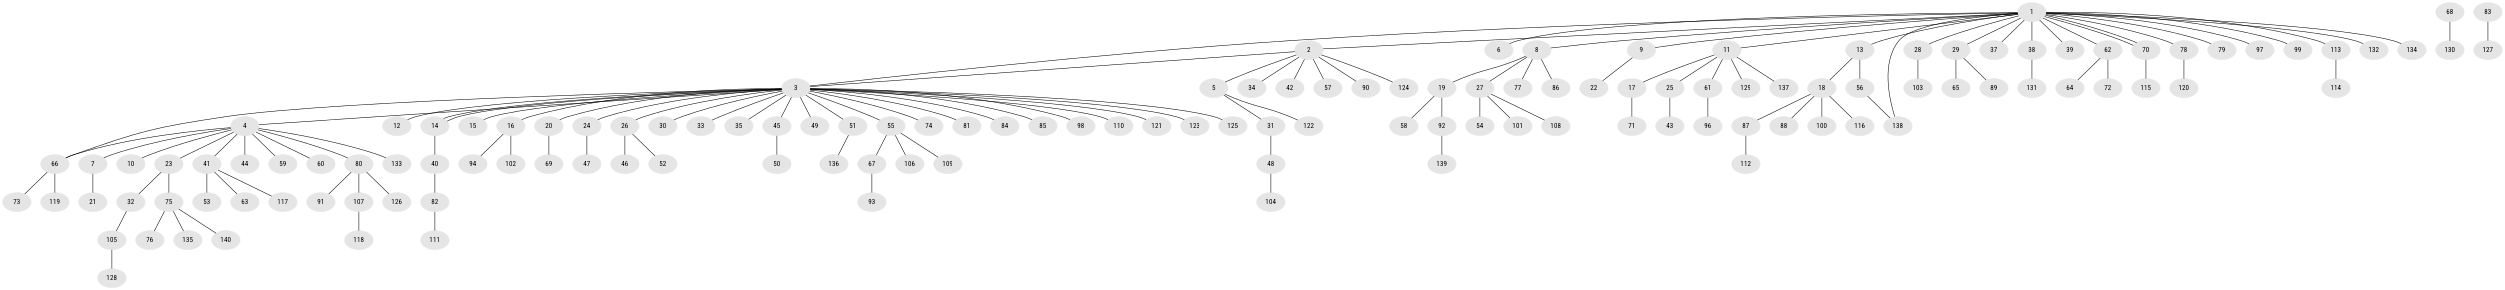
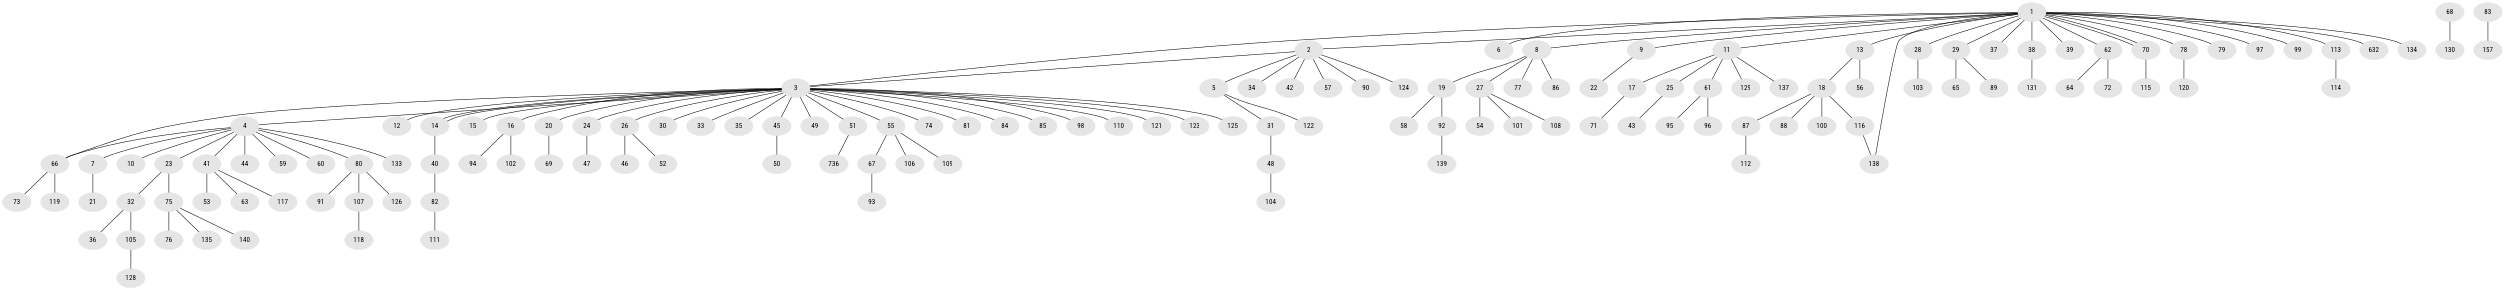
(2374, 50) -> (2374, 50)
(2488, 50) -> (2488, 50)
(1879, 107) -> (1867, 145)
none -> (1670, 126)
(834, 164) -> (834, 164)
none -> (93, 240)
